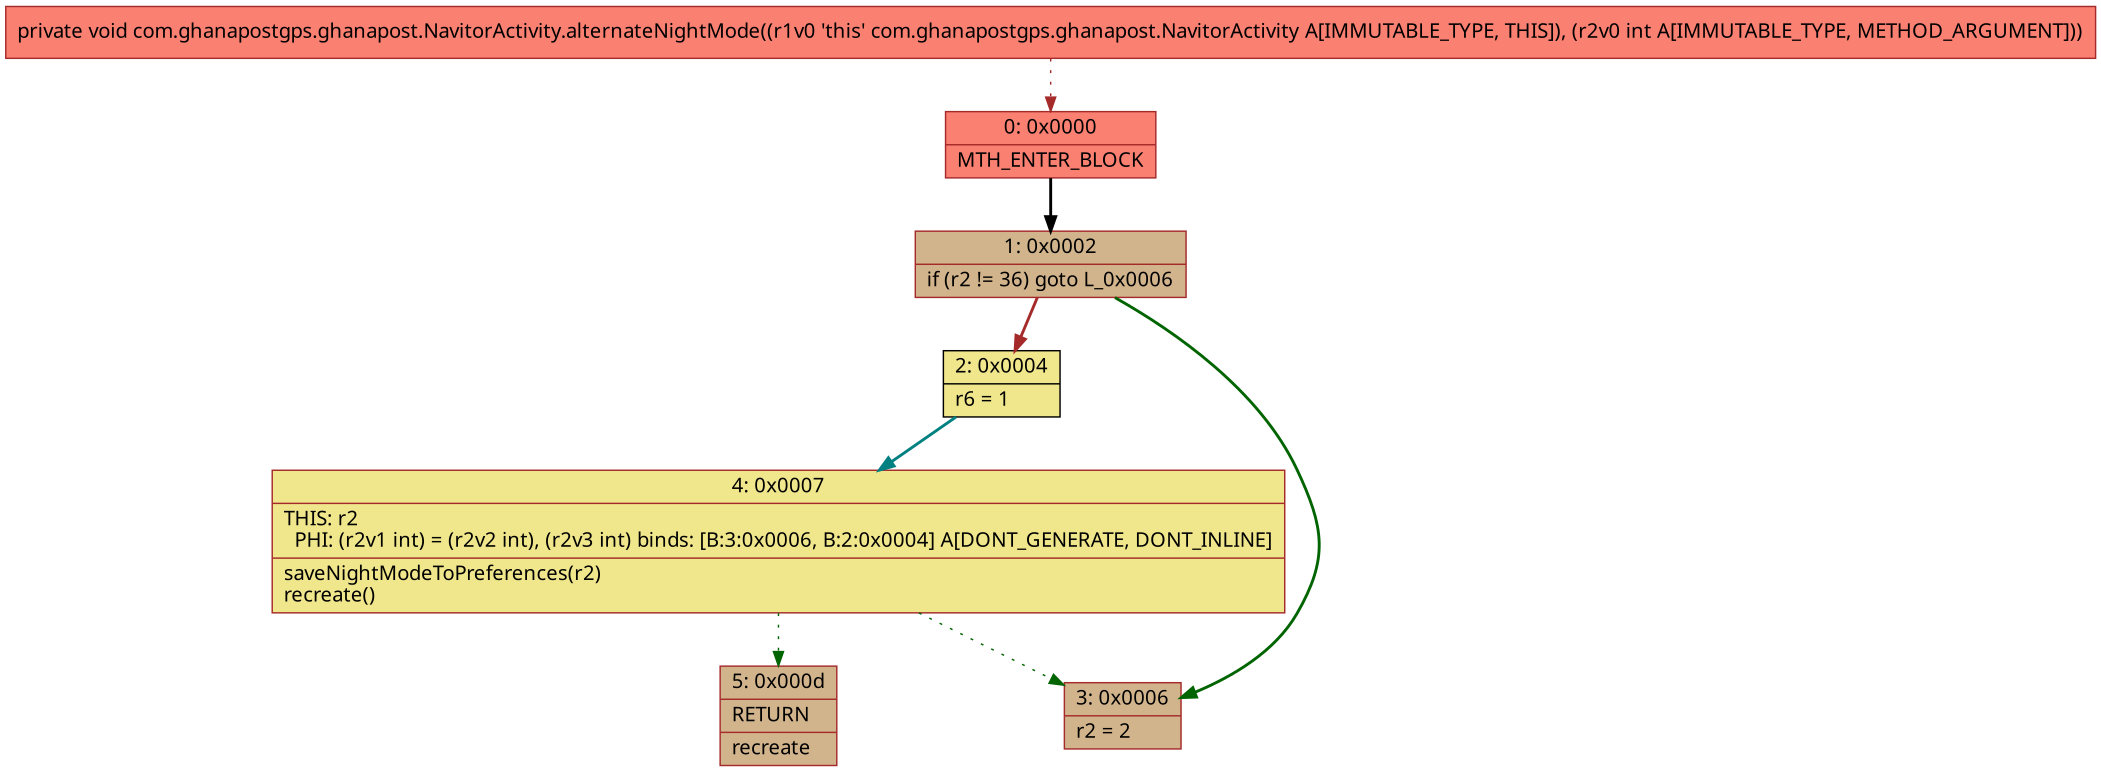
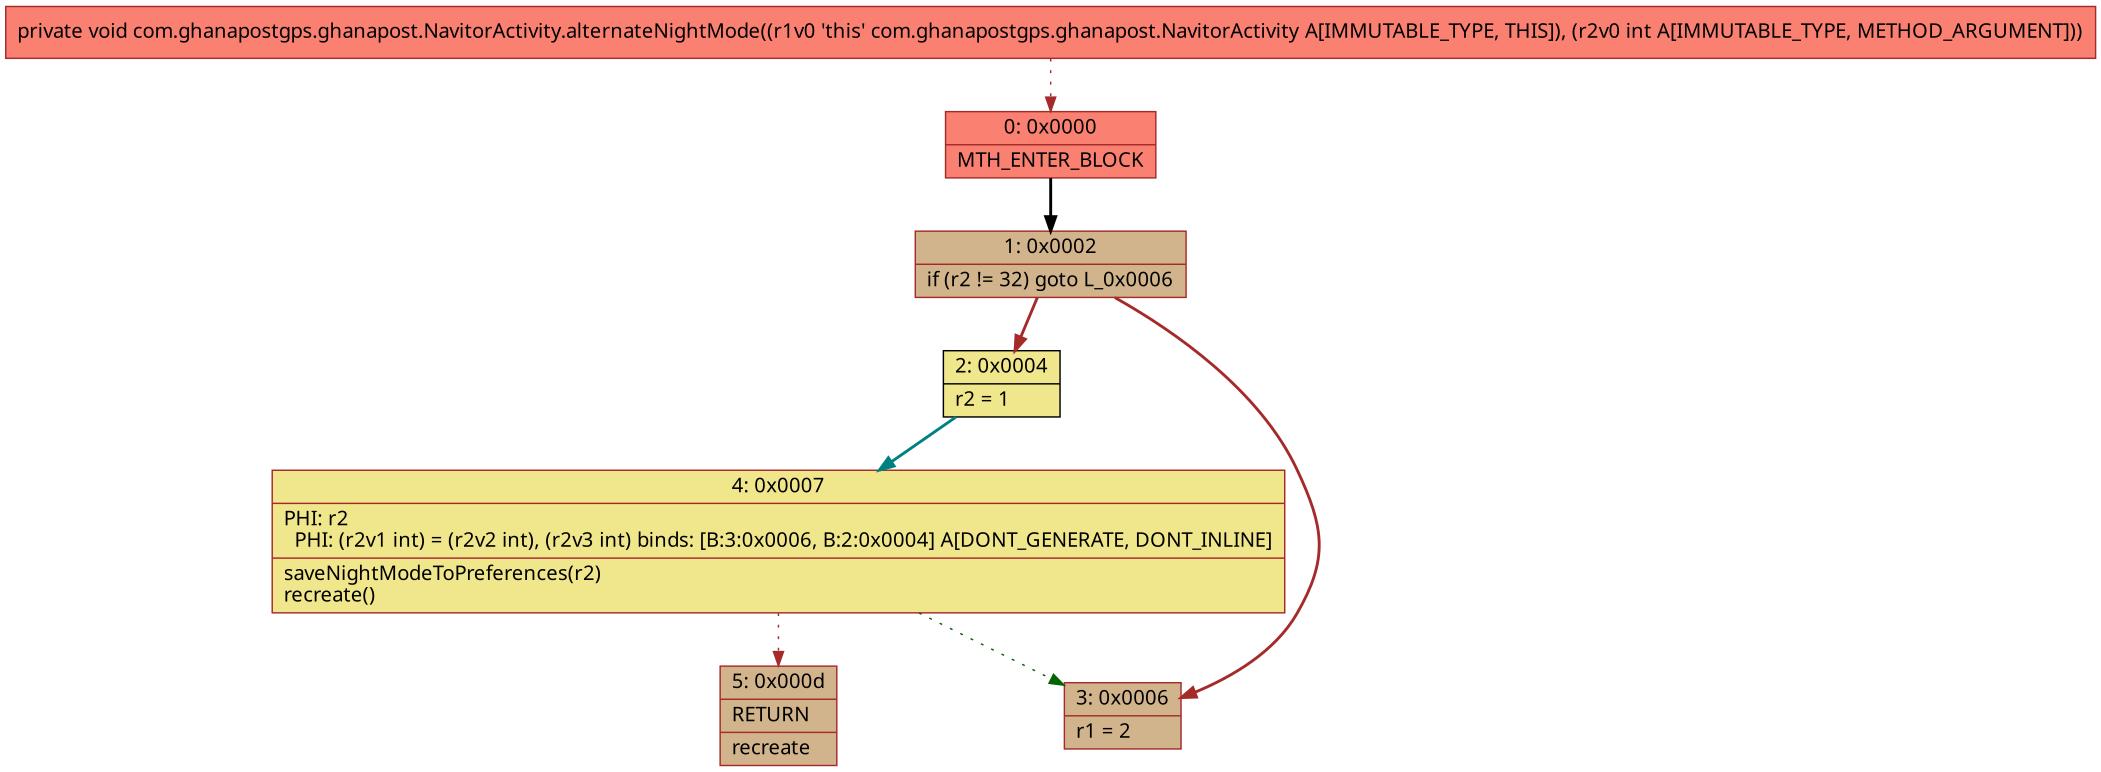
(1051, 280) -> (1051, 280)
(983, 400) -> (983, 400)
(1303, 483) -> (1303, 483)
(324, 519) -> (319, 519)
(778, 632) -> (778, 632)
(1104, 732) -> (1104, 732)
